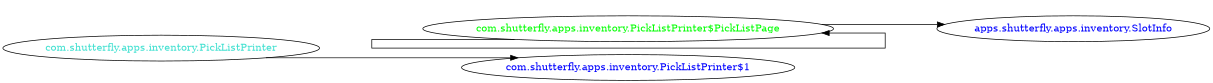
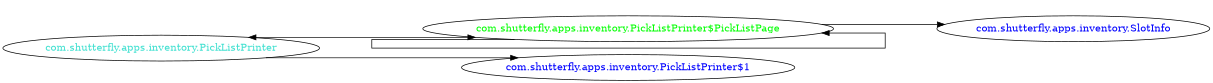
(1073, 29) -> (1073, 29)
none -> (362, 37)
